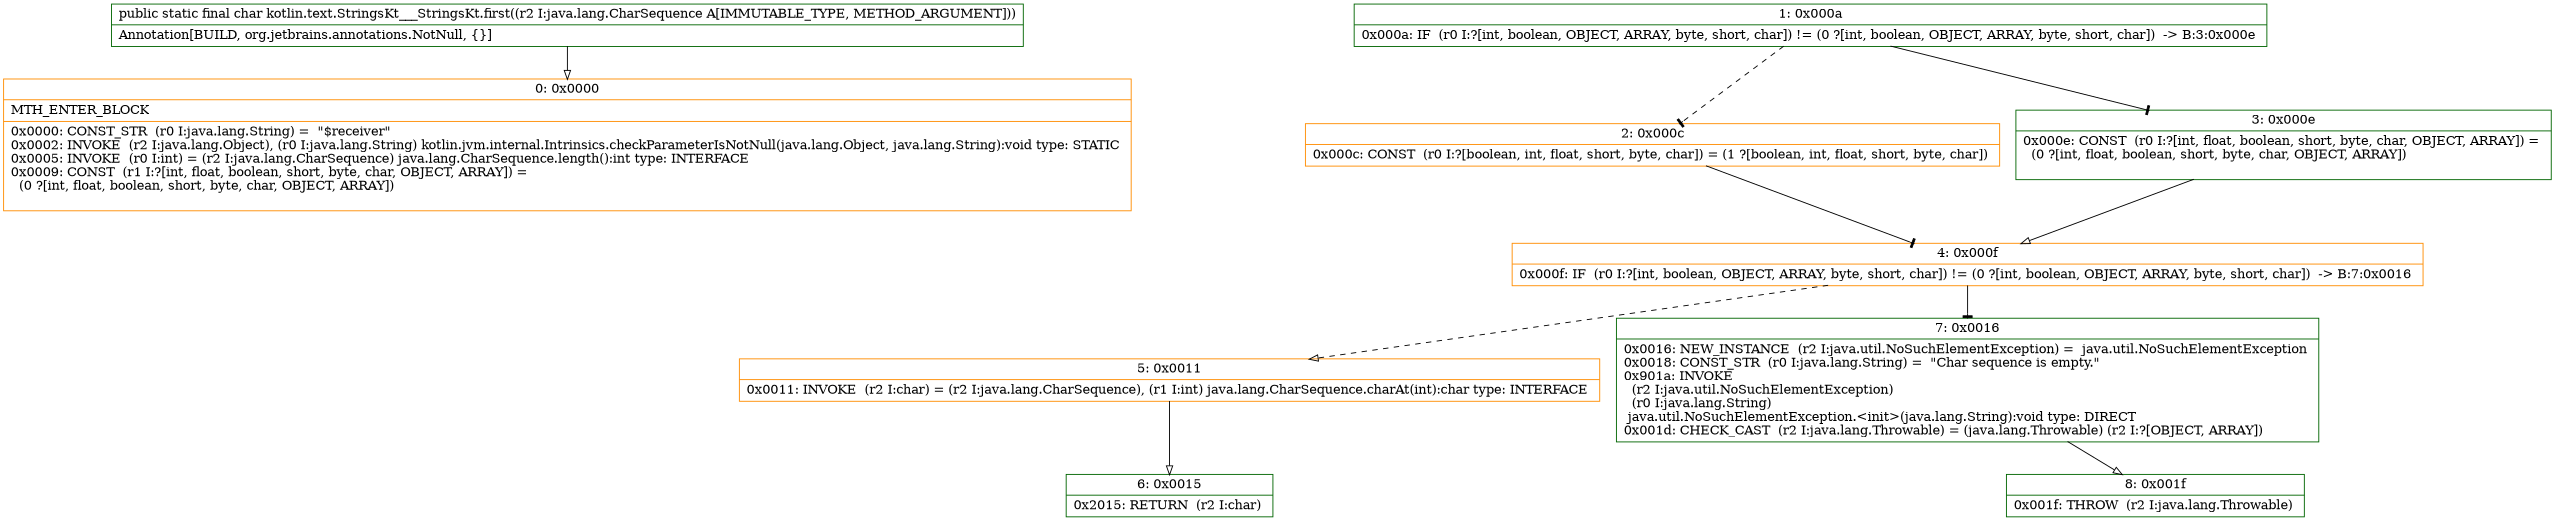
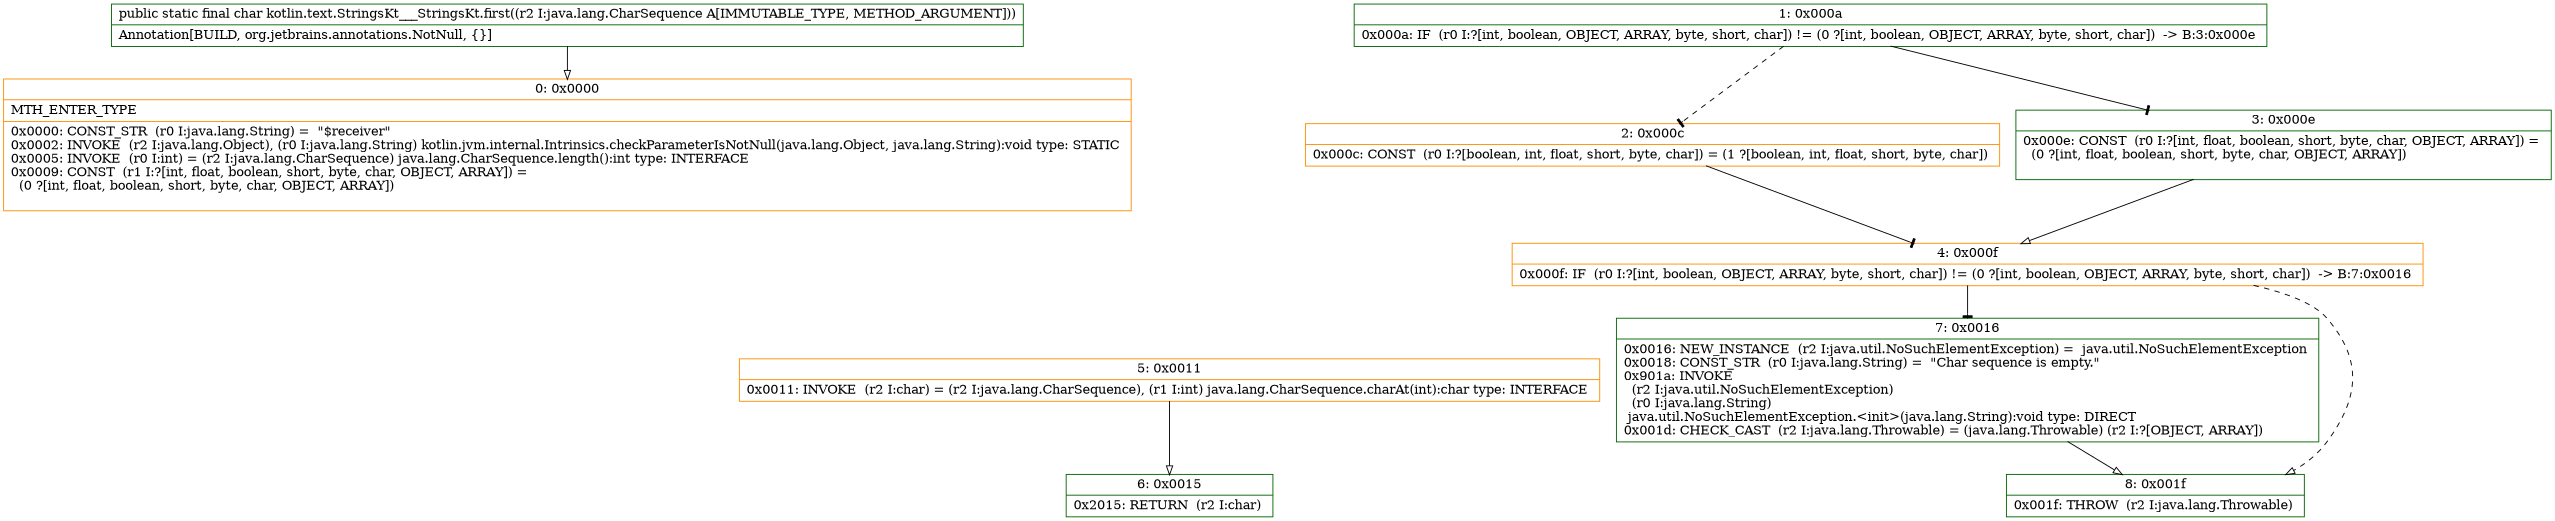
(80, 110) -> (74, 110)
(1573, 322) -> (2350, 361)
